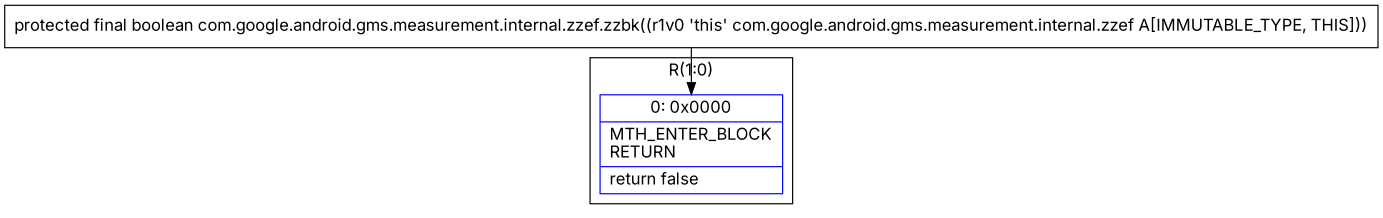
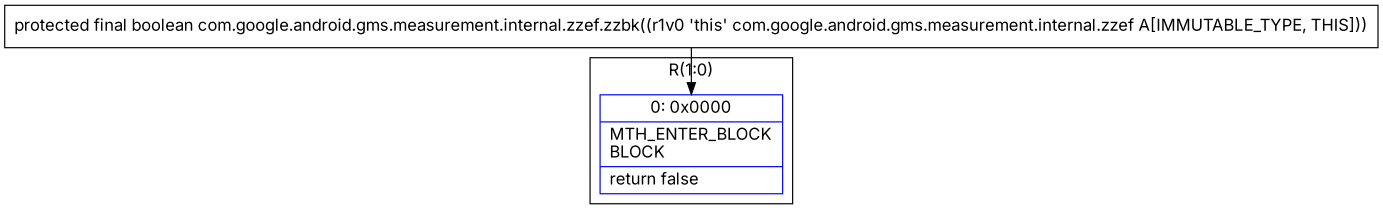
(643, 153) -> (638, 153)
